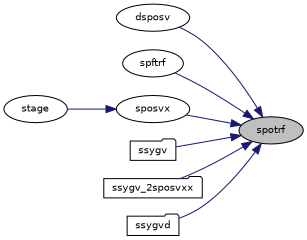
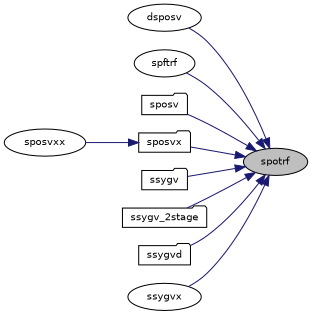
none -> (165, 105)
(36, 109) -> (45, 143)
(153, 109) -> (165, 143)
(153, 188) -> (165, 218)
none -> (165, 297)
